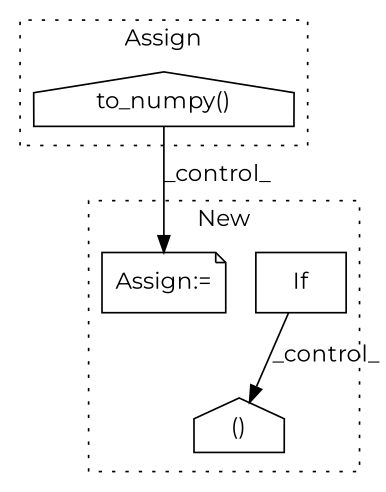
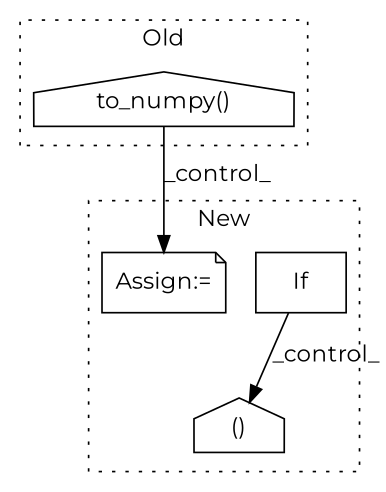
(164, 39) -> (164, 39)
